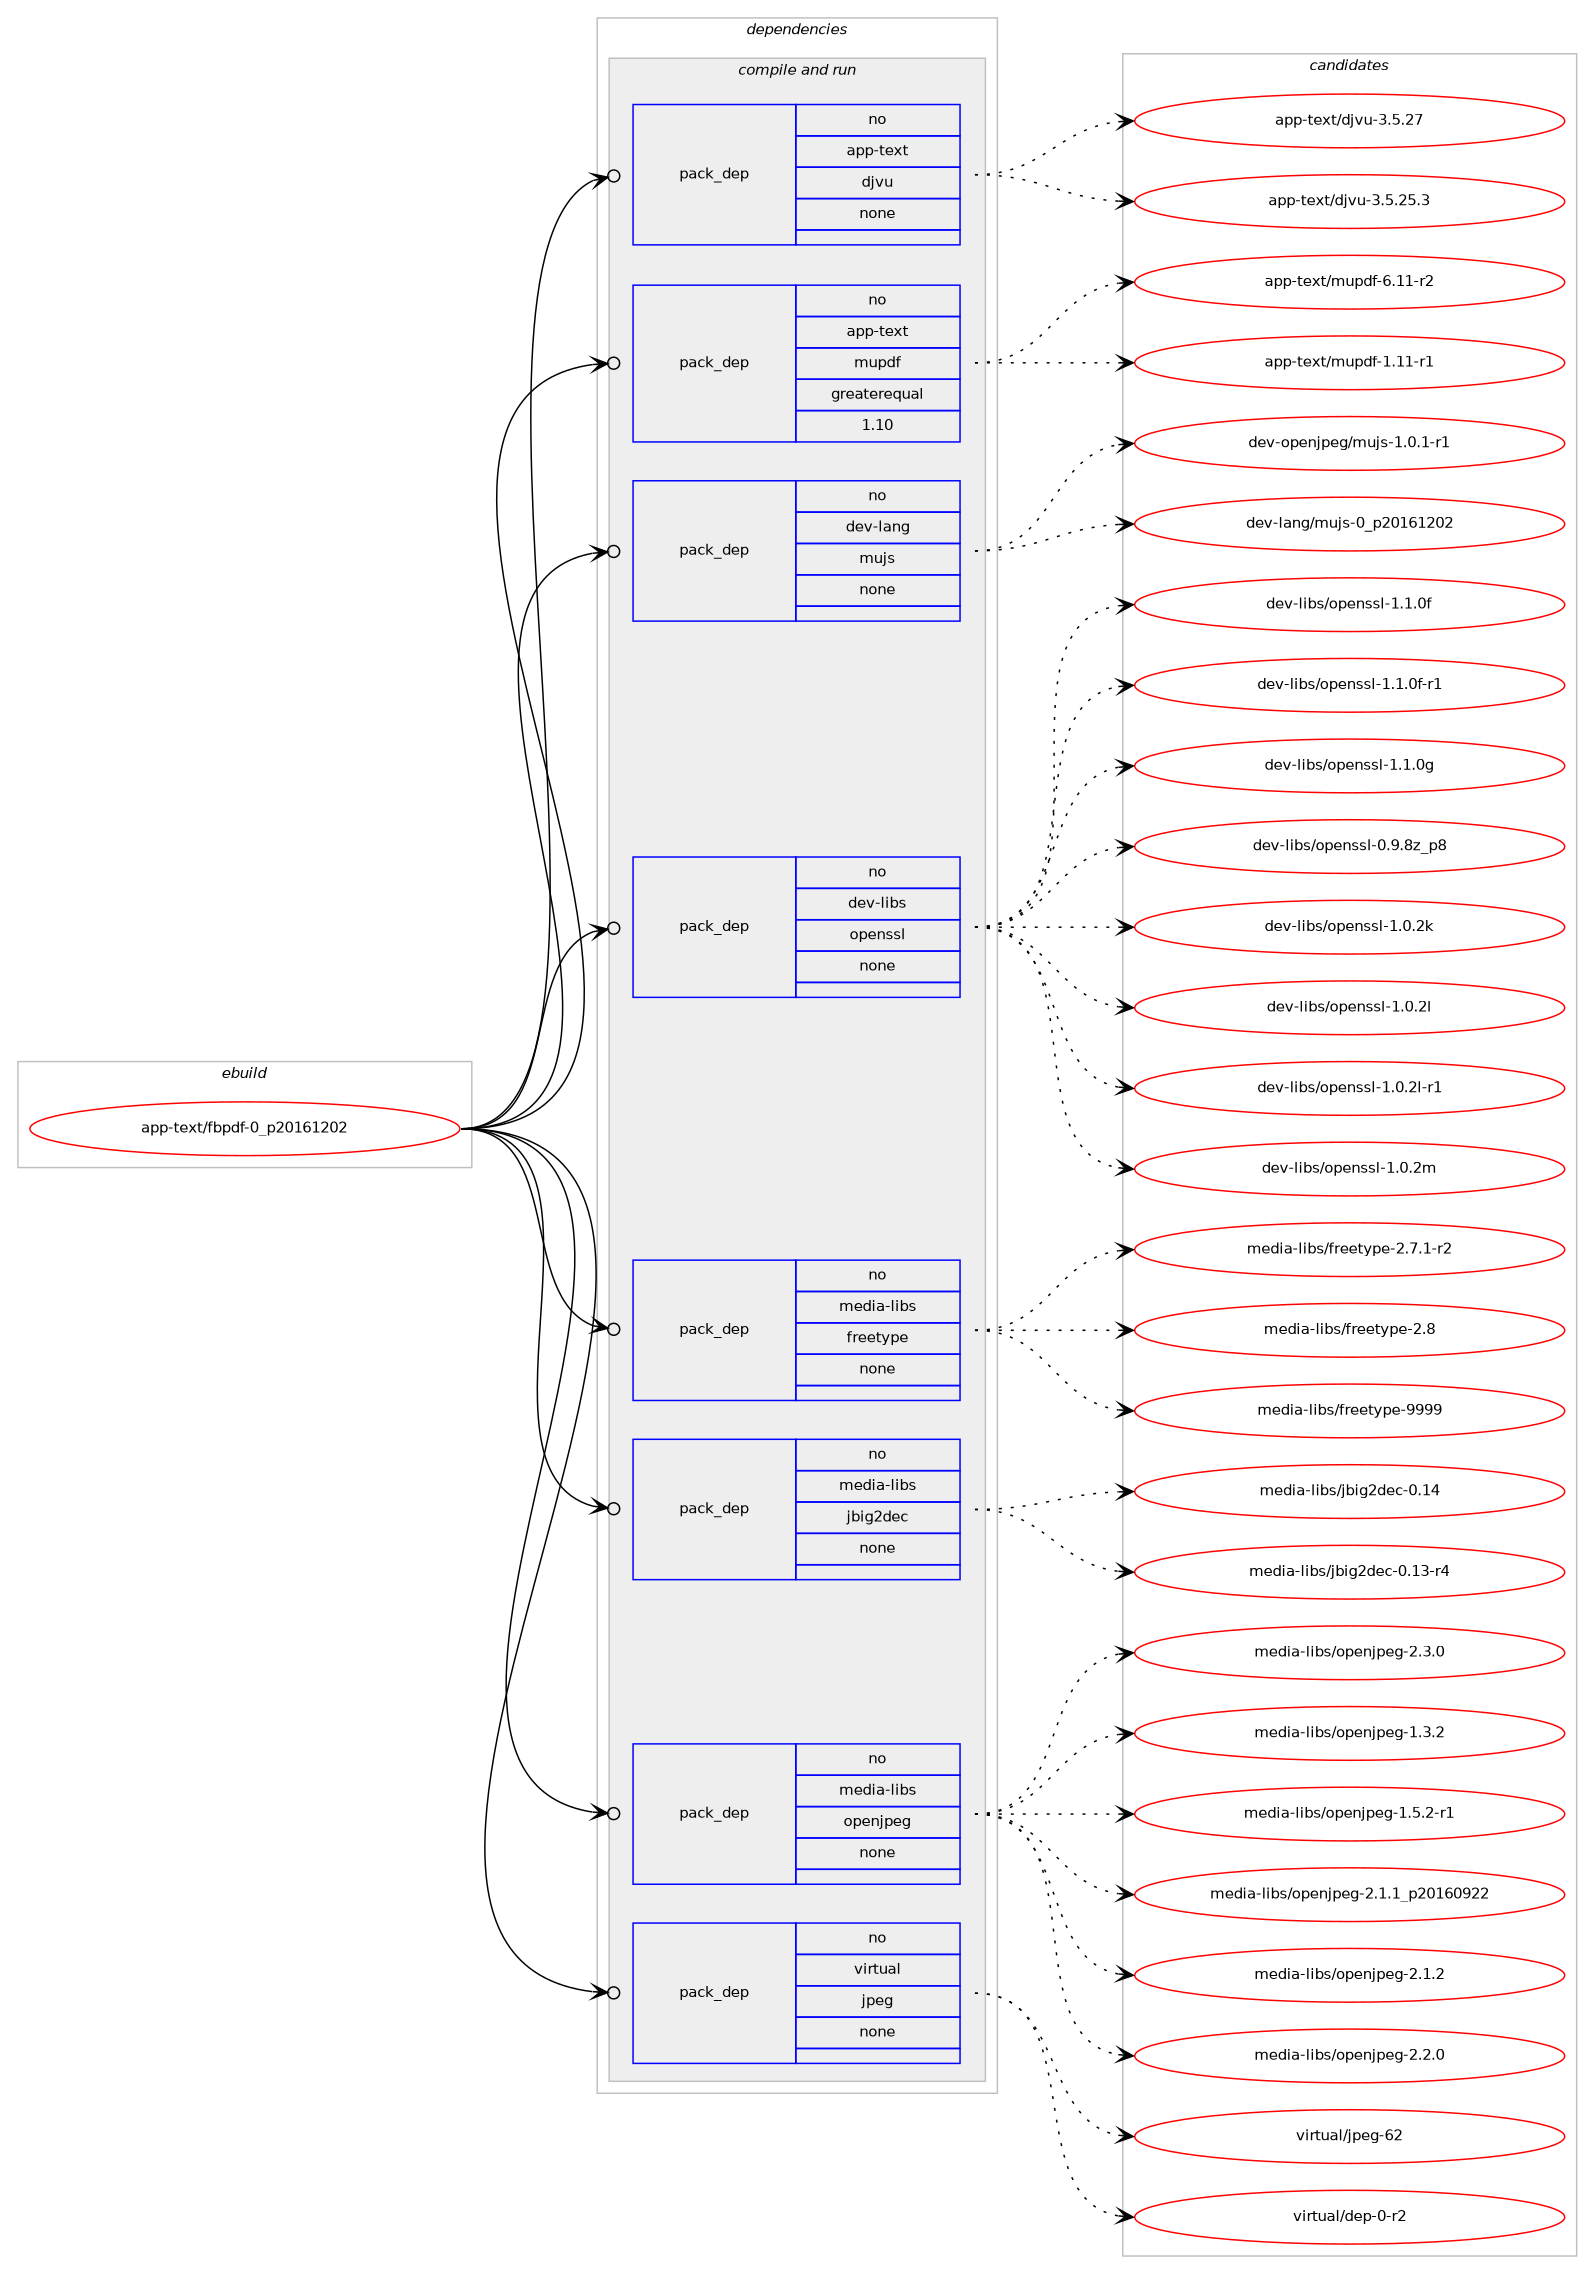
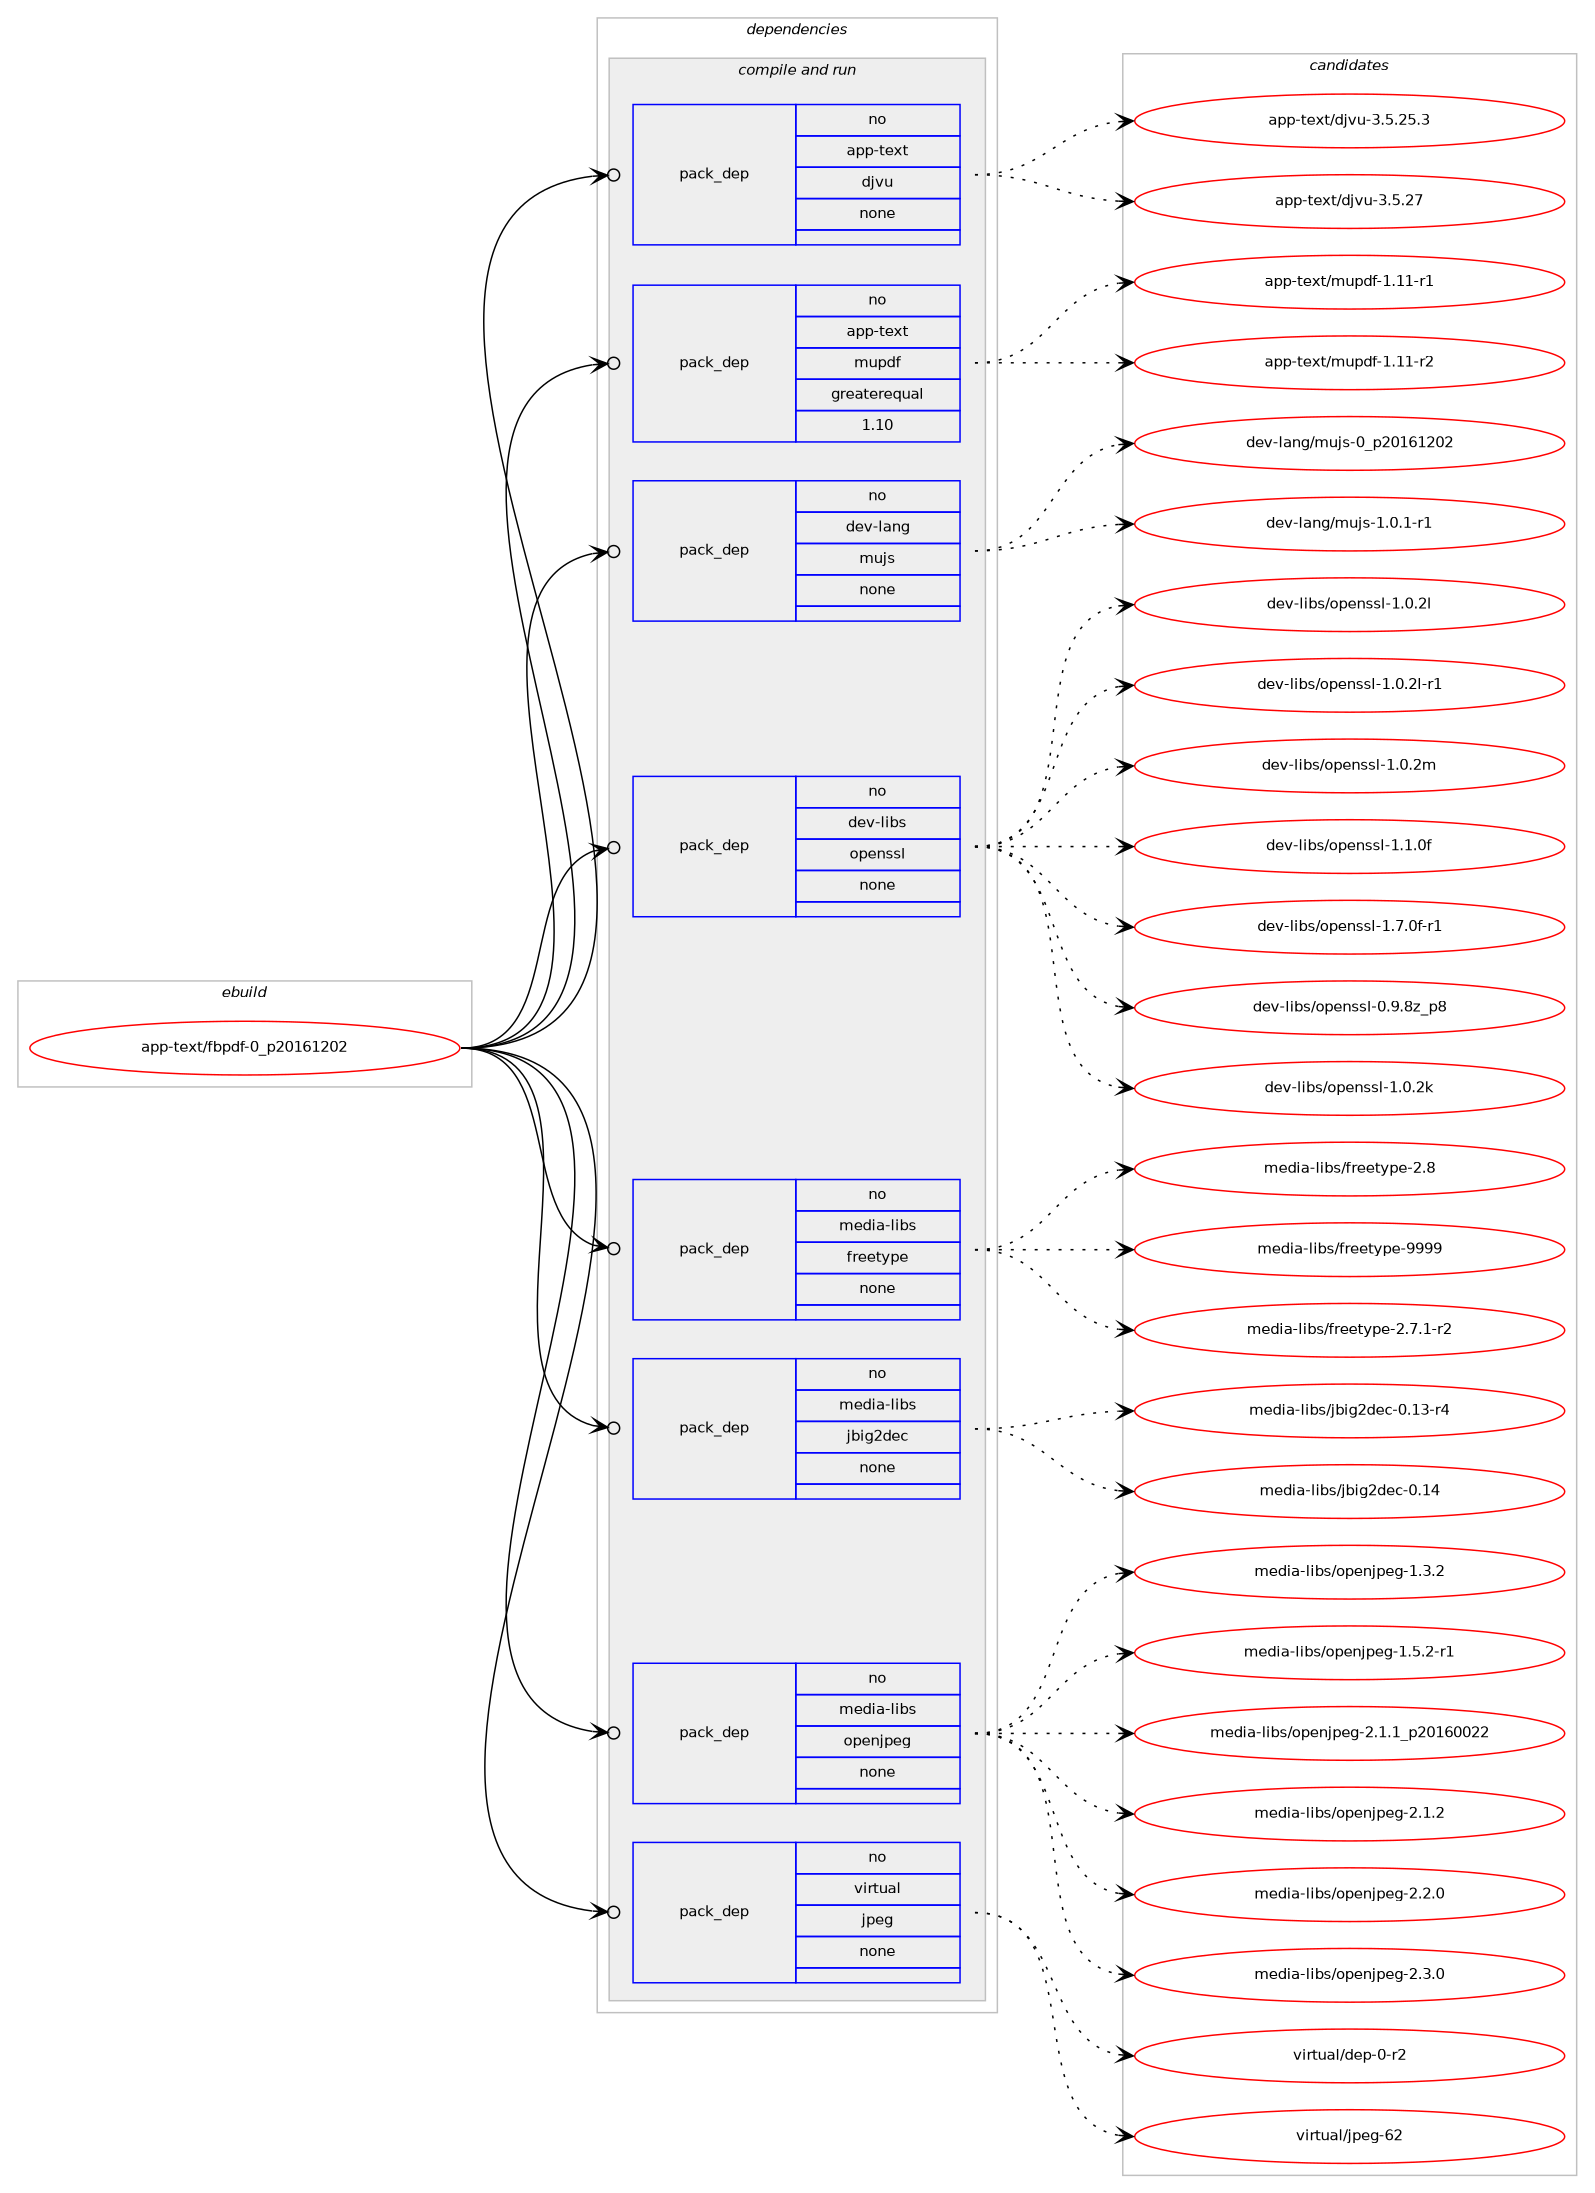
(1350, 282) -> (1350, 363)
(1350, 443) -> (1350, 524)
(1350, 685) -> (1350, 927)
(1350, 766) -> none
(1350, 1895) -> (1350, 1733)
